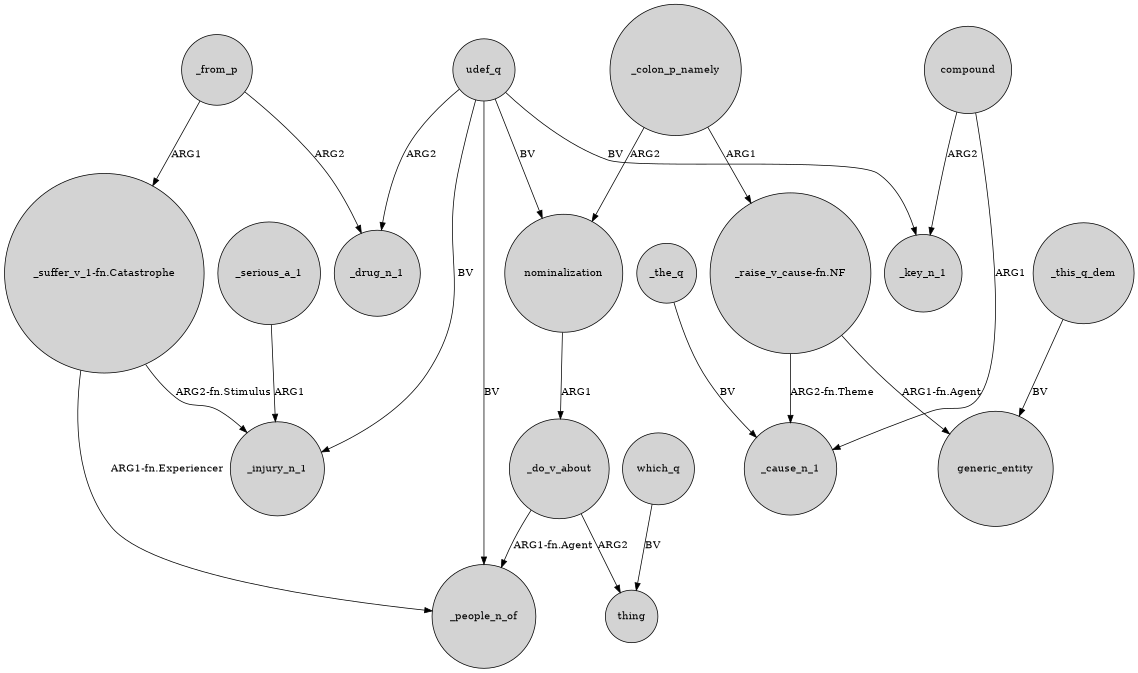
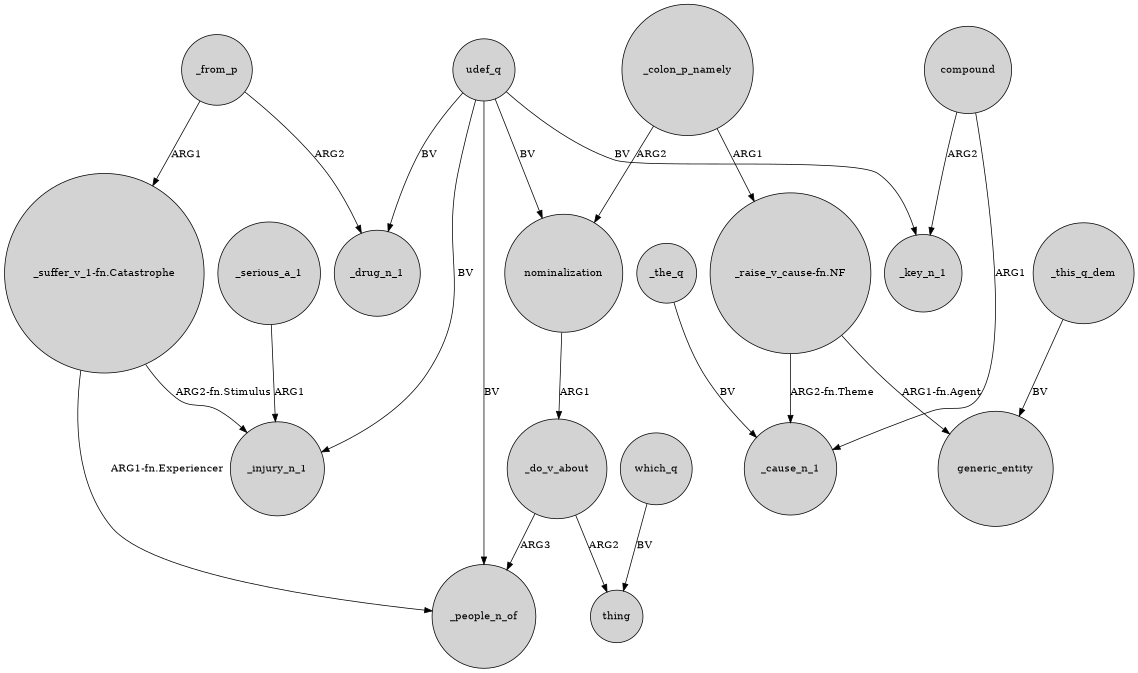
(422, 154) -> (429, 154)
(553, 546) -> (536, 546)
